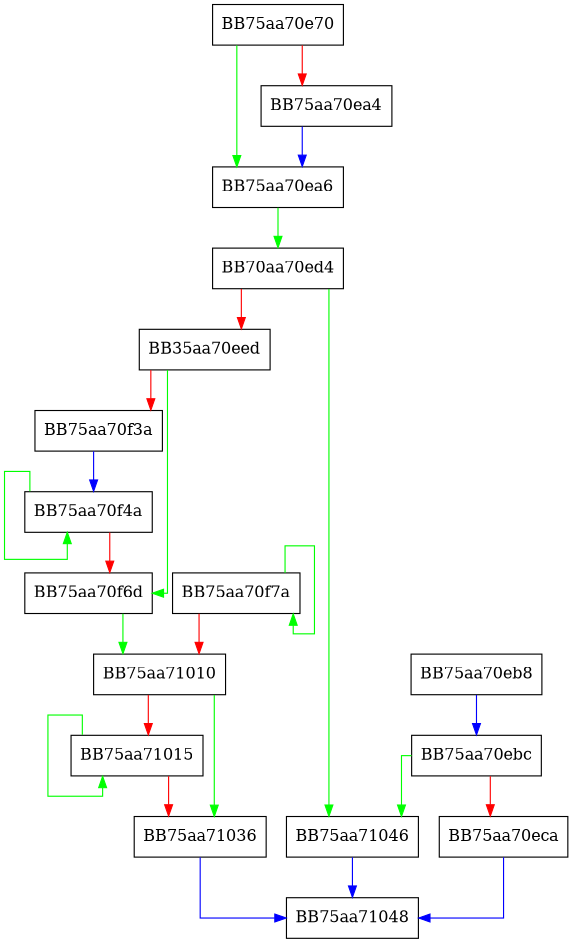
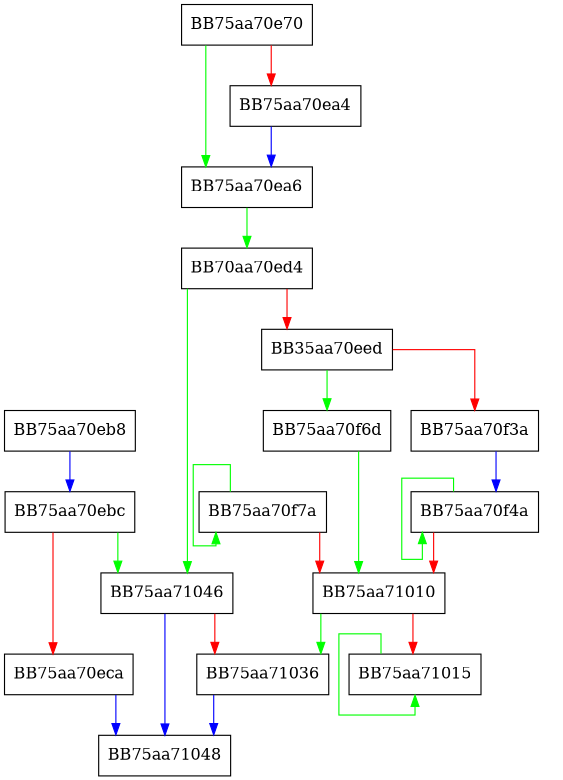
(110, 547) -> (434, 547)
(169, 790) -> (215, 628)
